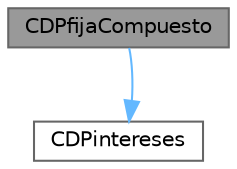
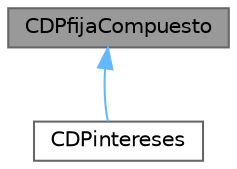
(132, 74) -> (105, 95)
